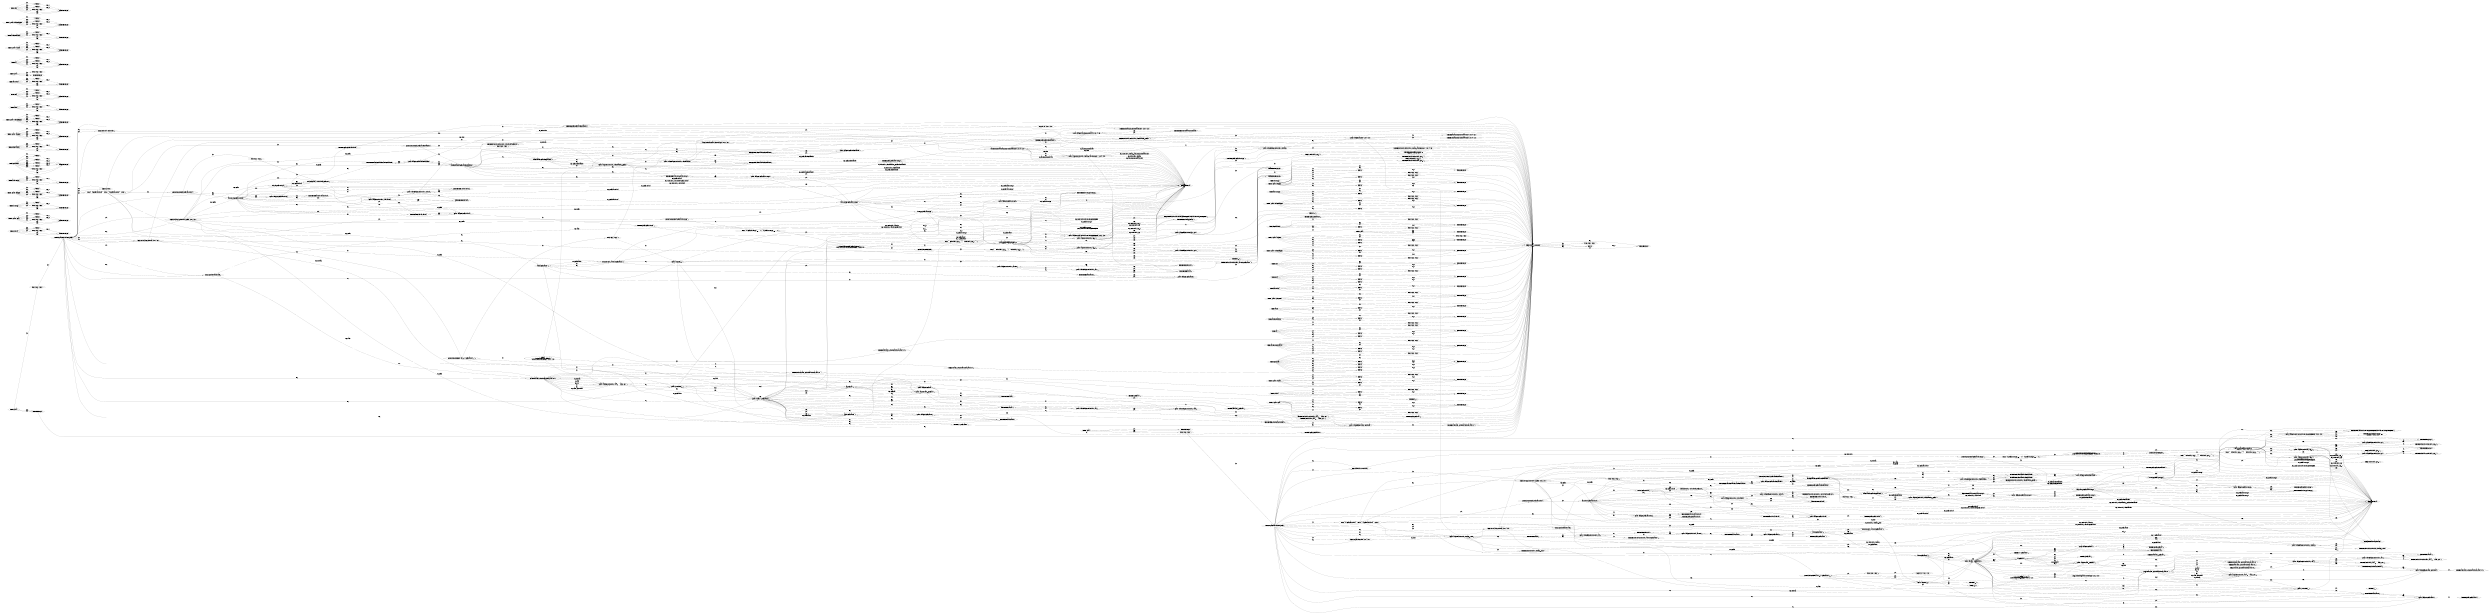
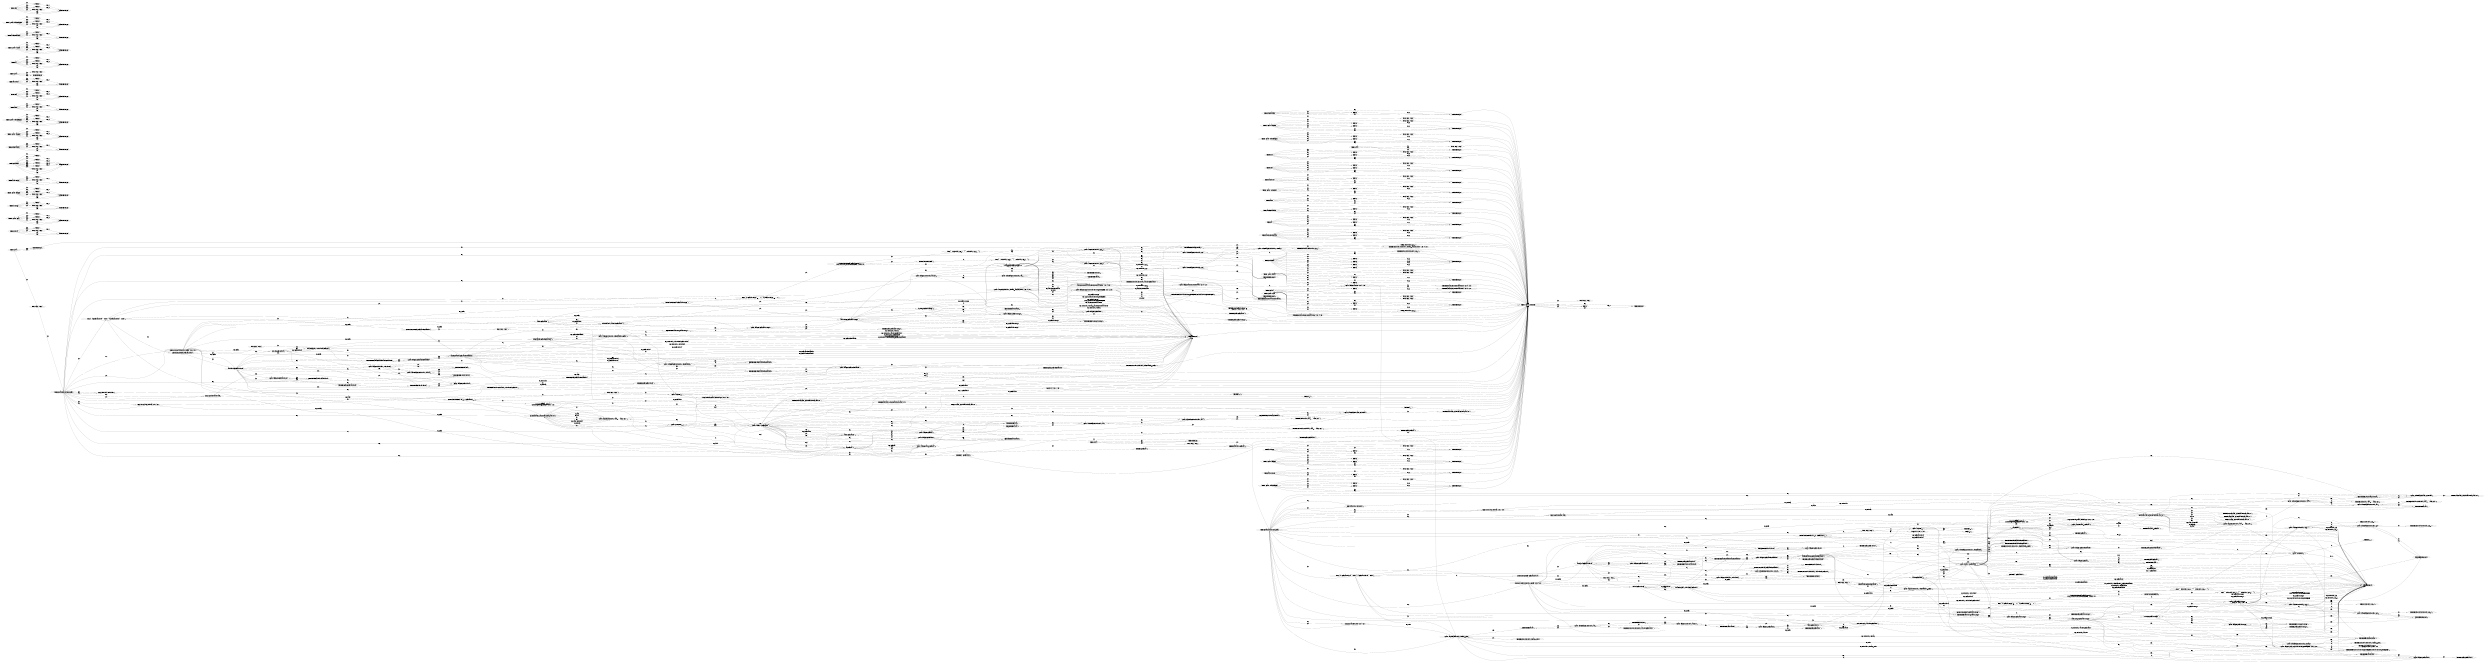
(106, 189) -> none
